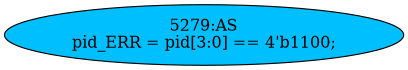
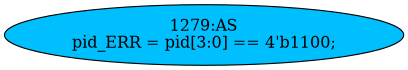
(204, 35) -> (204, 35)
